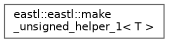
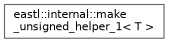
(84, 21) -> (84, 21)
